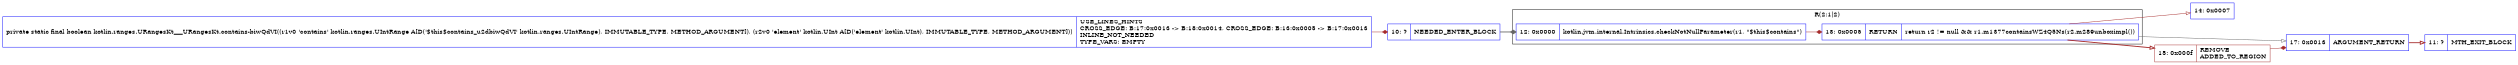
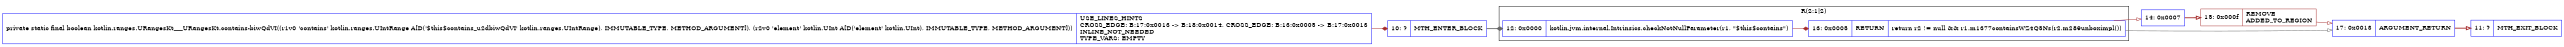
(1455, 32) -> (1449, 28)
(2109, 44) -> (2190, 18)
(2275, 48) -> (2322, 22)
